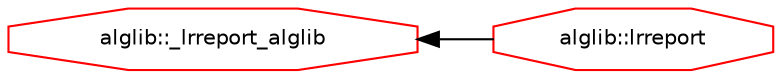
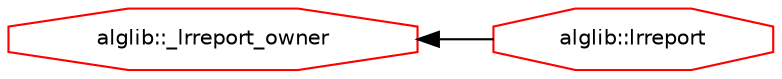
(213, 39) -> (213, 39)
